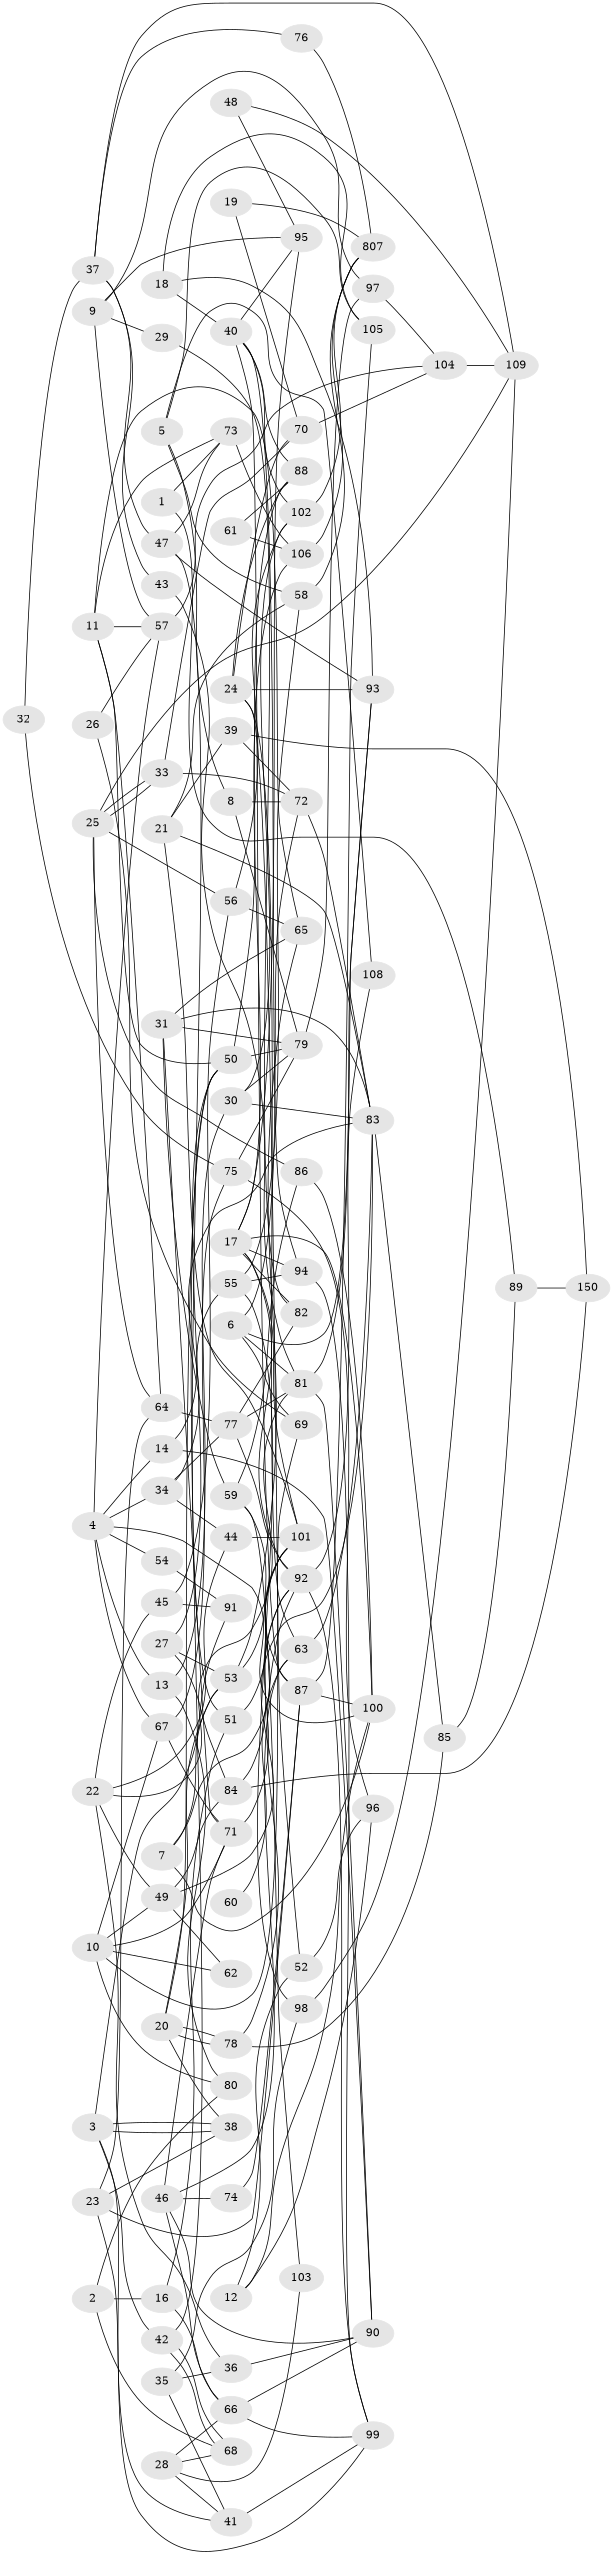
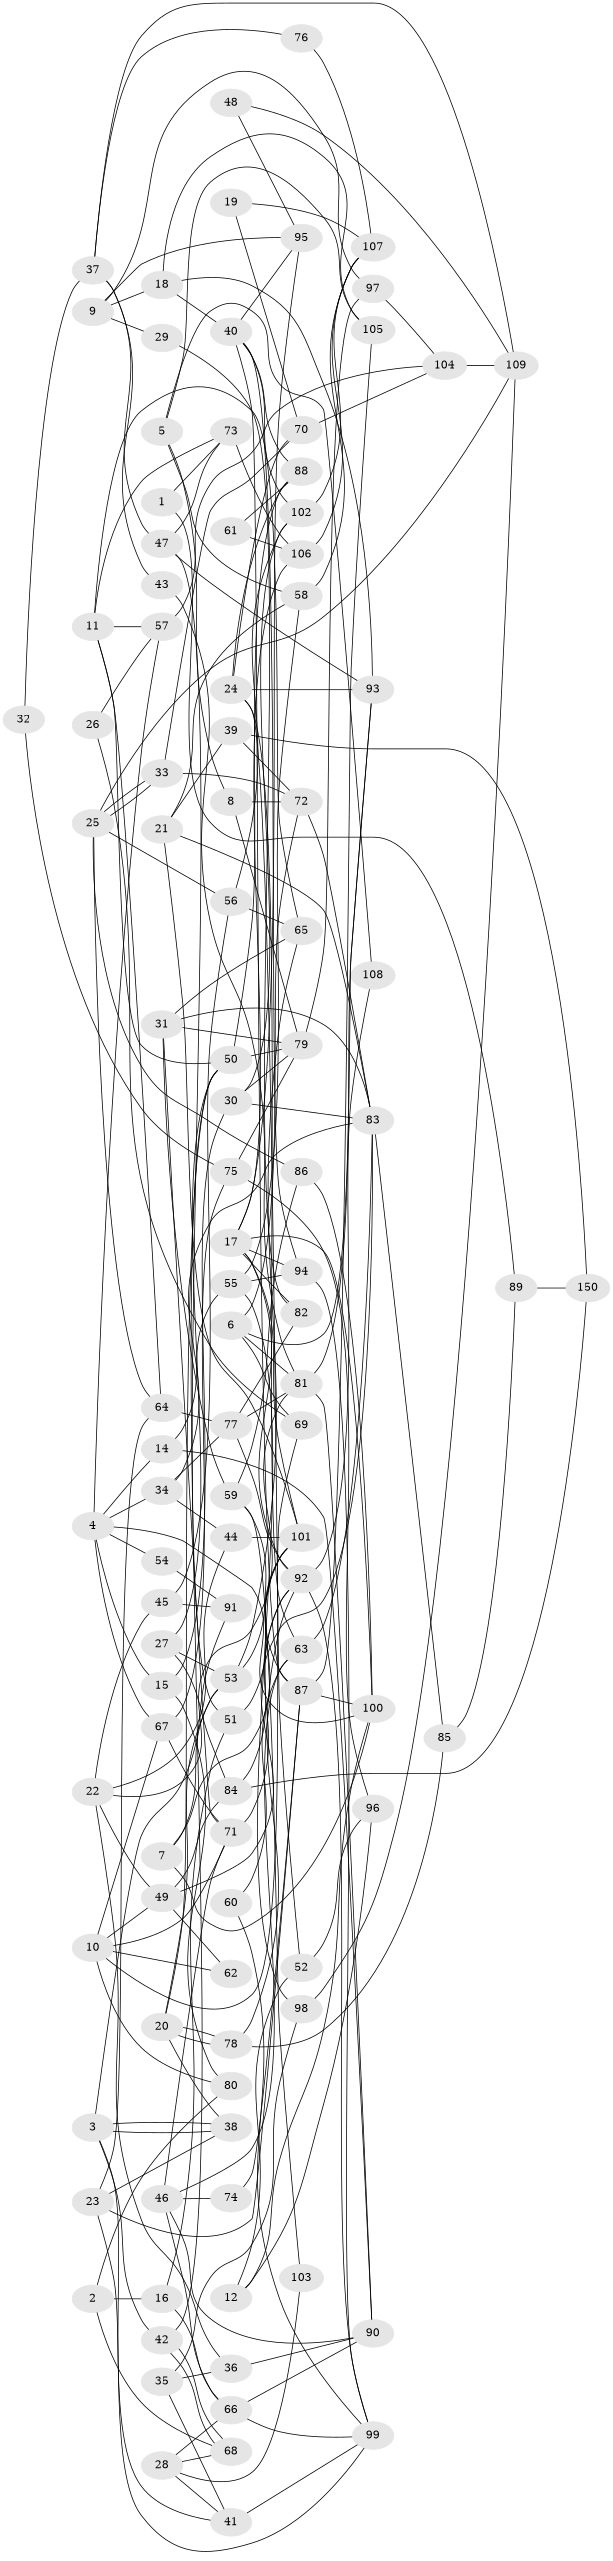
(373, 247) -> (373, 247)
(110, 466) -> (128, 298)
(162, 1686) -> (162, 1686)
none -> (263, 2236)
